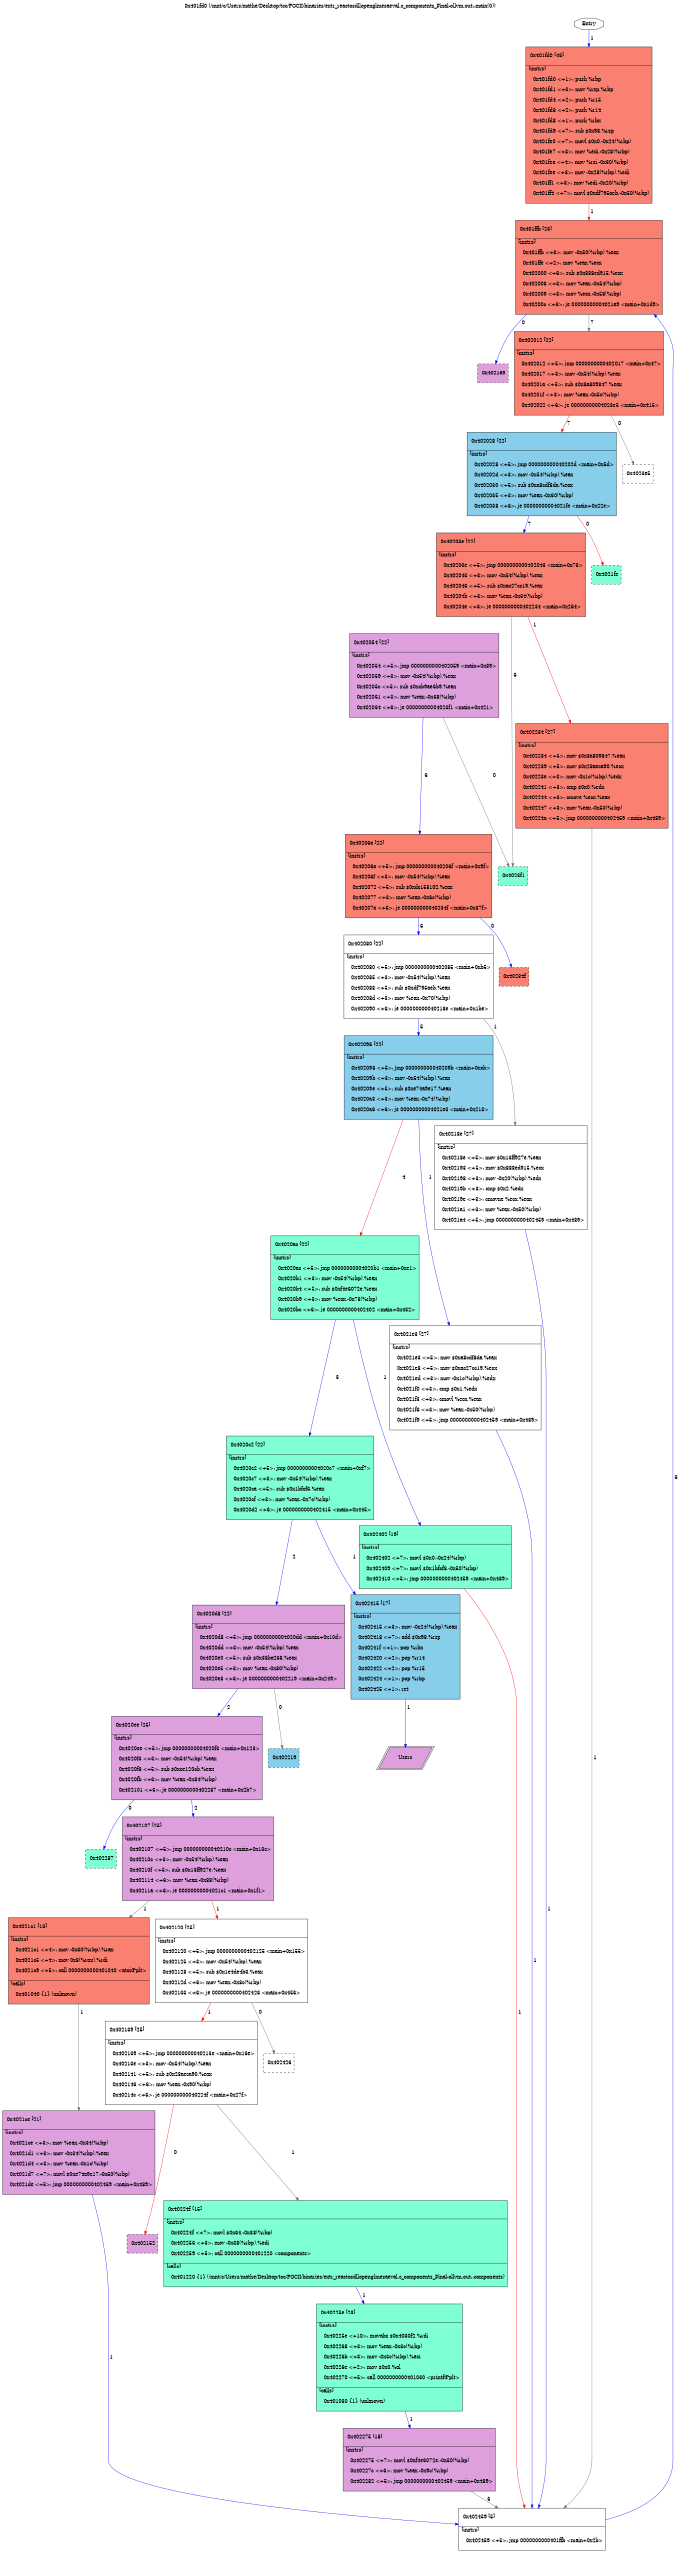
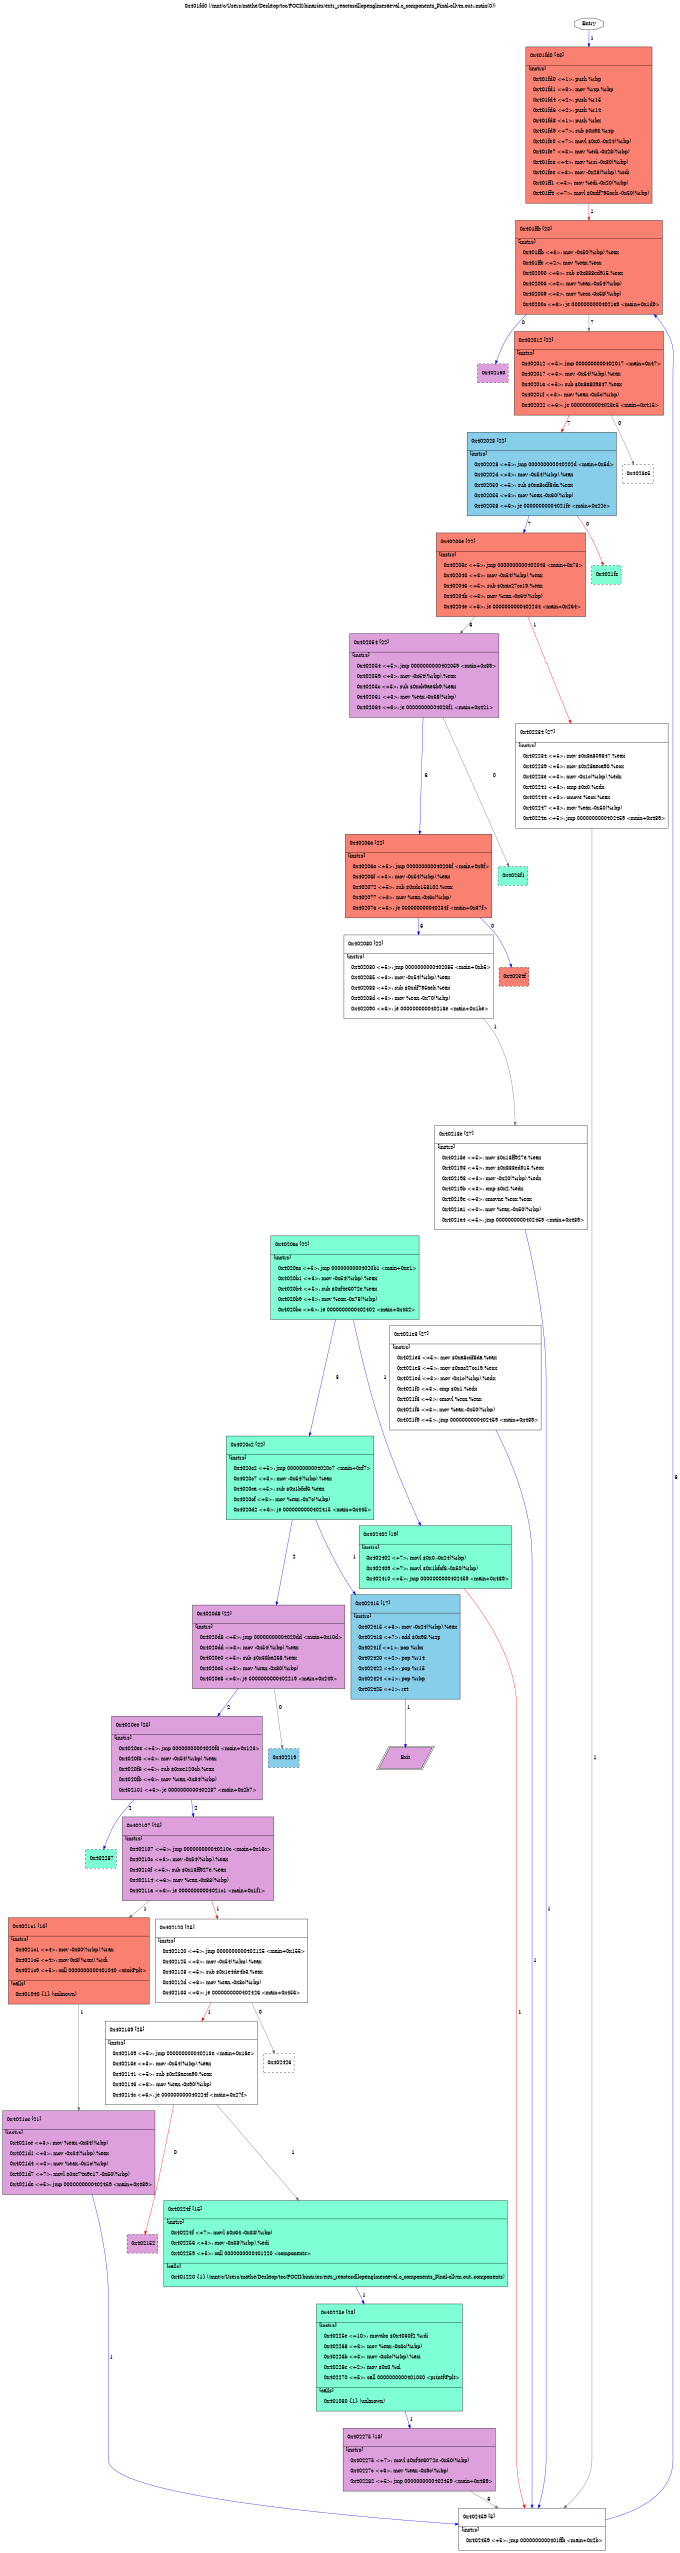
(512, 740) -> (469, 624)
(592, 776) -> (592, 776)
(419, 1078) -> none
(406, 1758) -> (406, 1758)
(129, 1808) -> (129, 1808)
